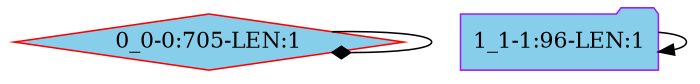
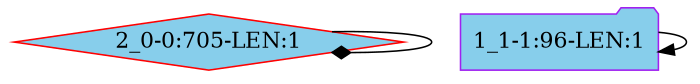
(209, 42) -> (209, 42)
